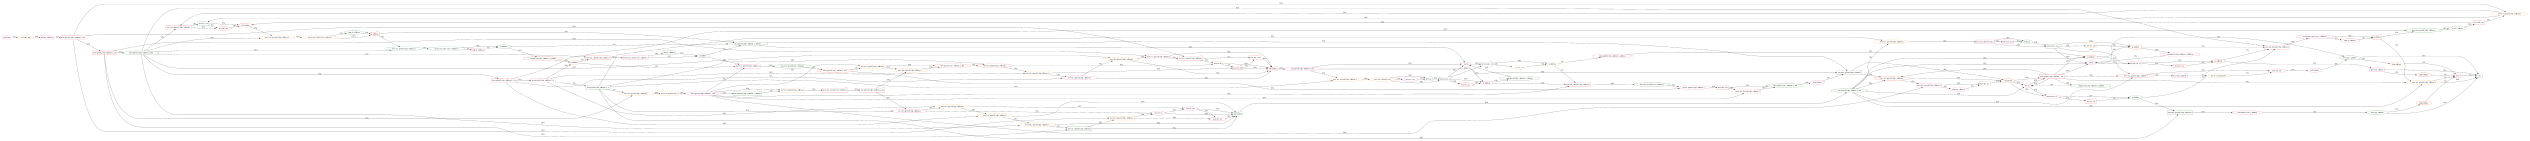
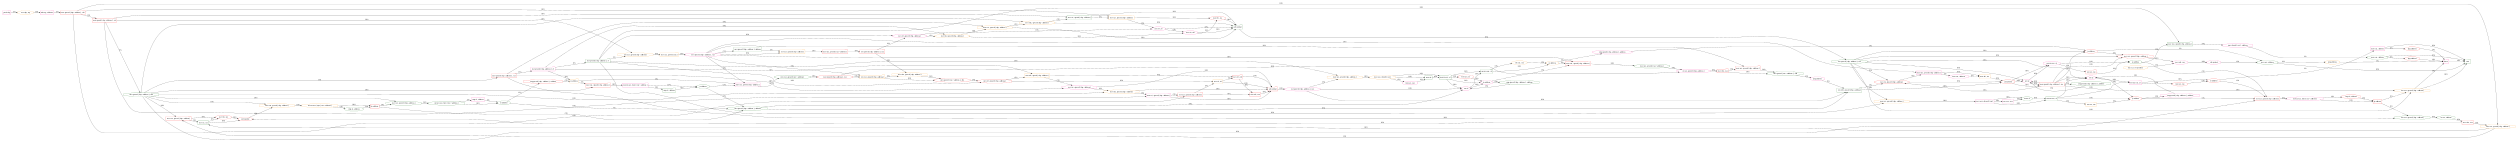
(2180, 76) -> none
